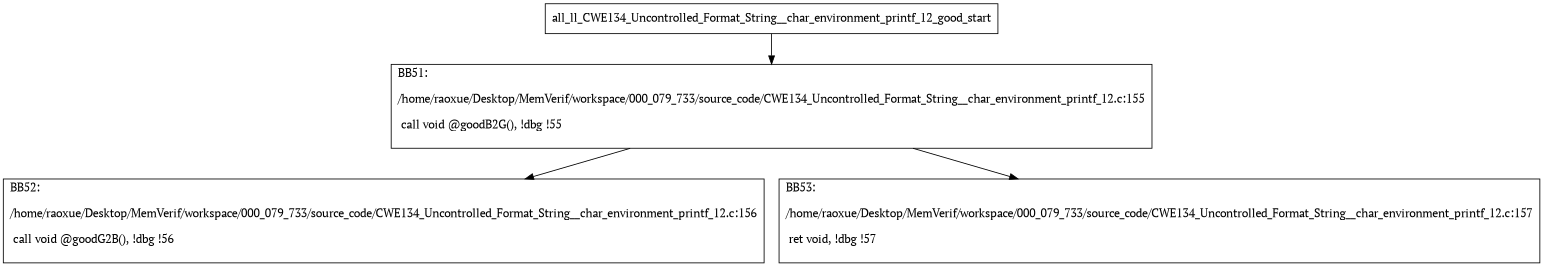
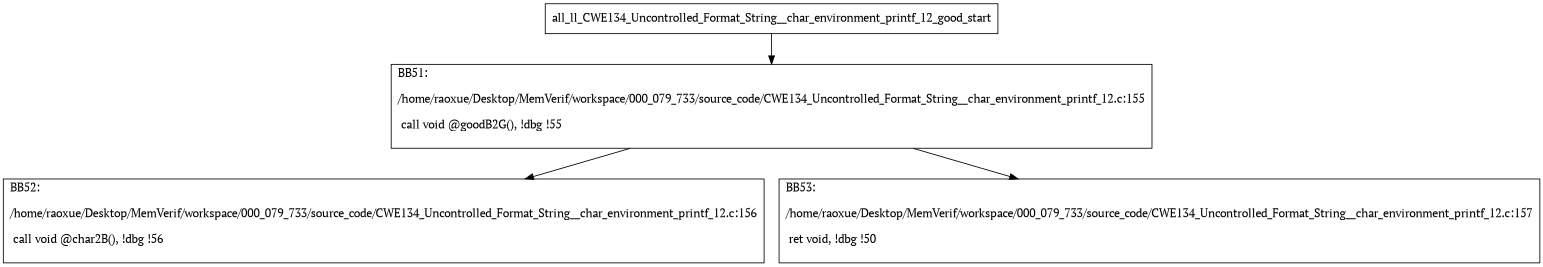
(92, 240) -> (87, 240)
(831, 240) -> (831, 240)
